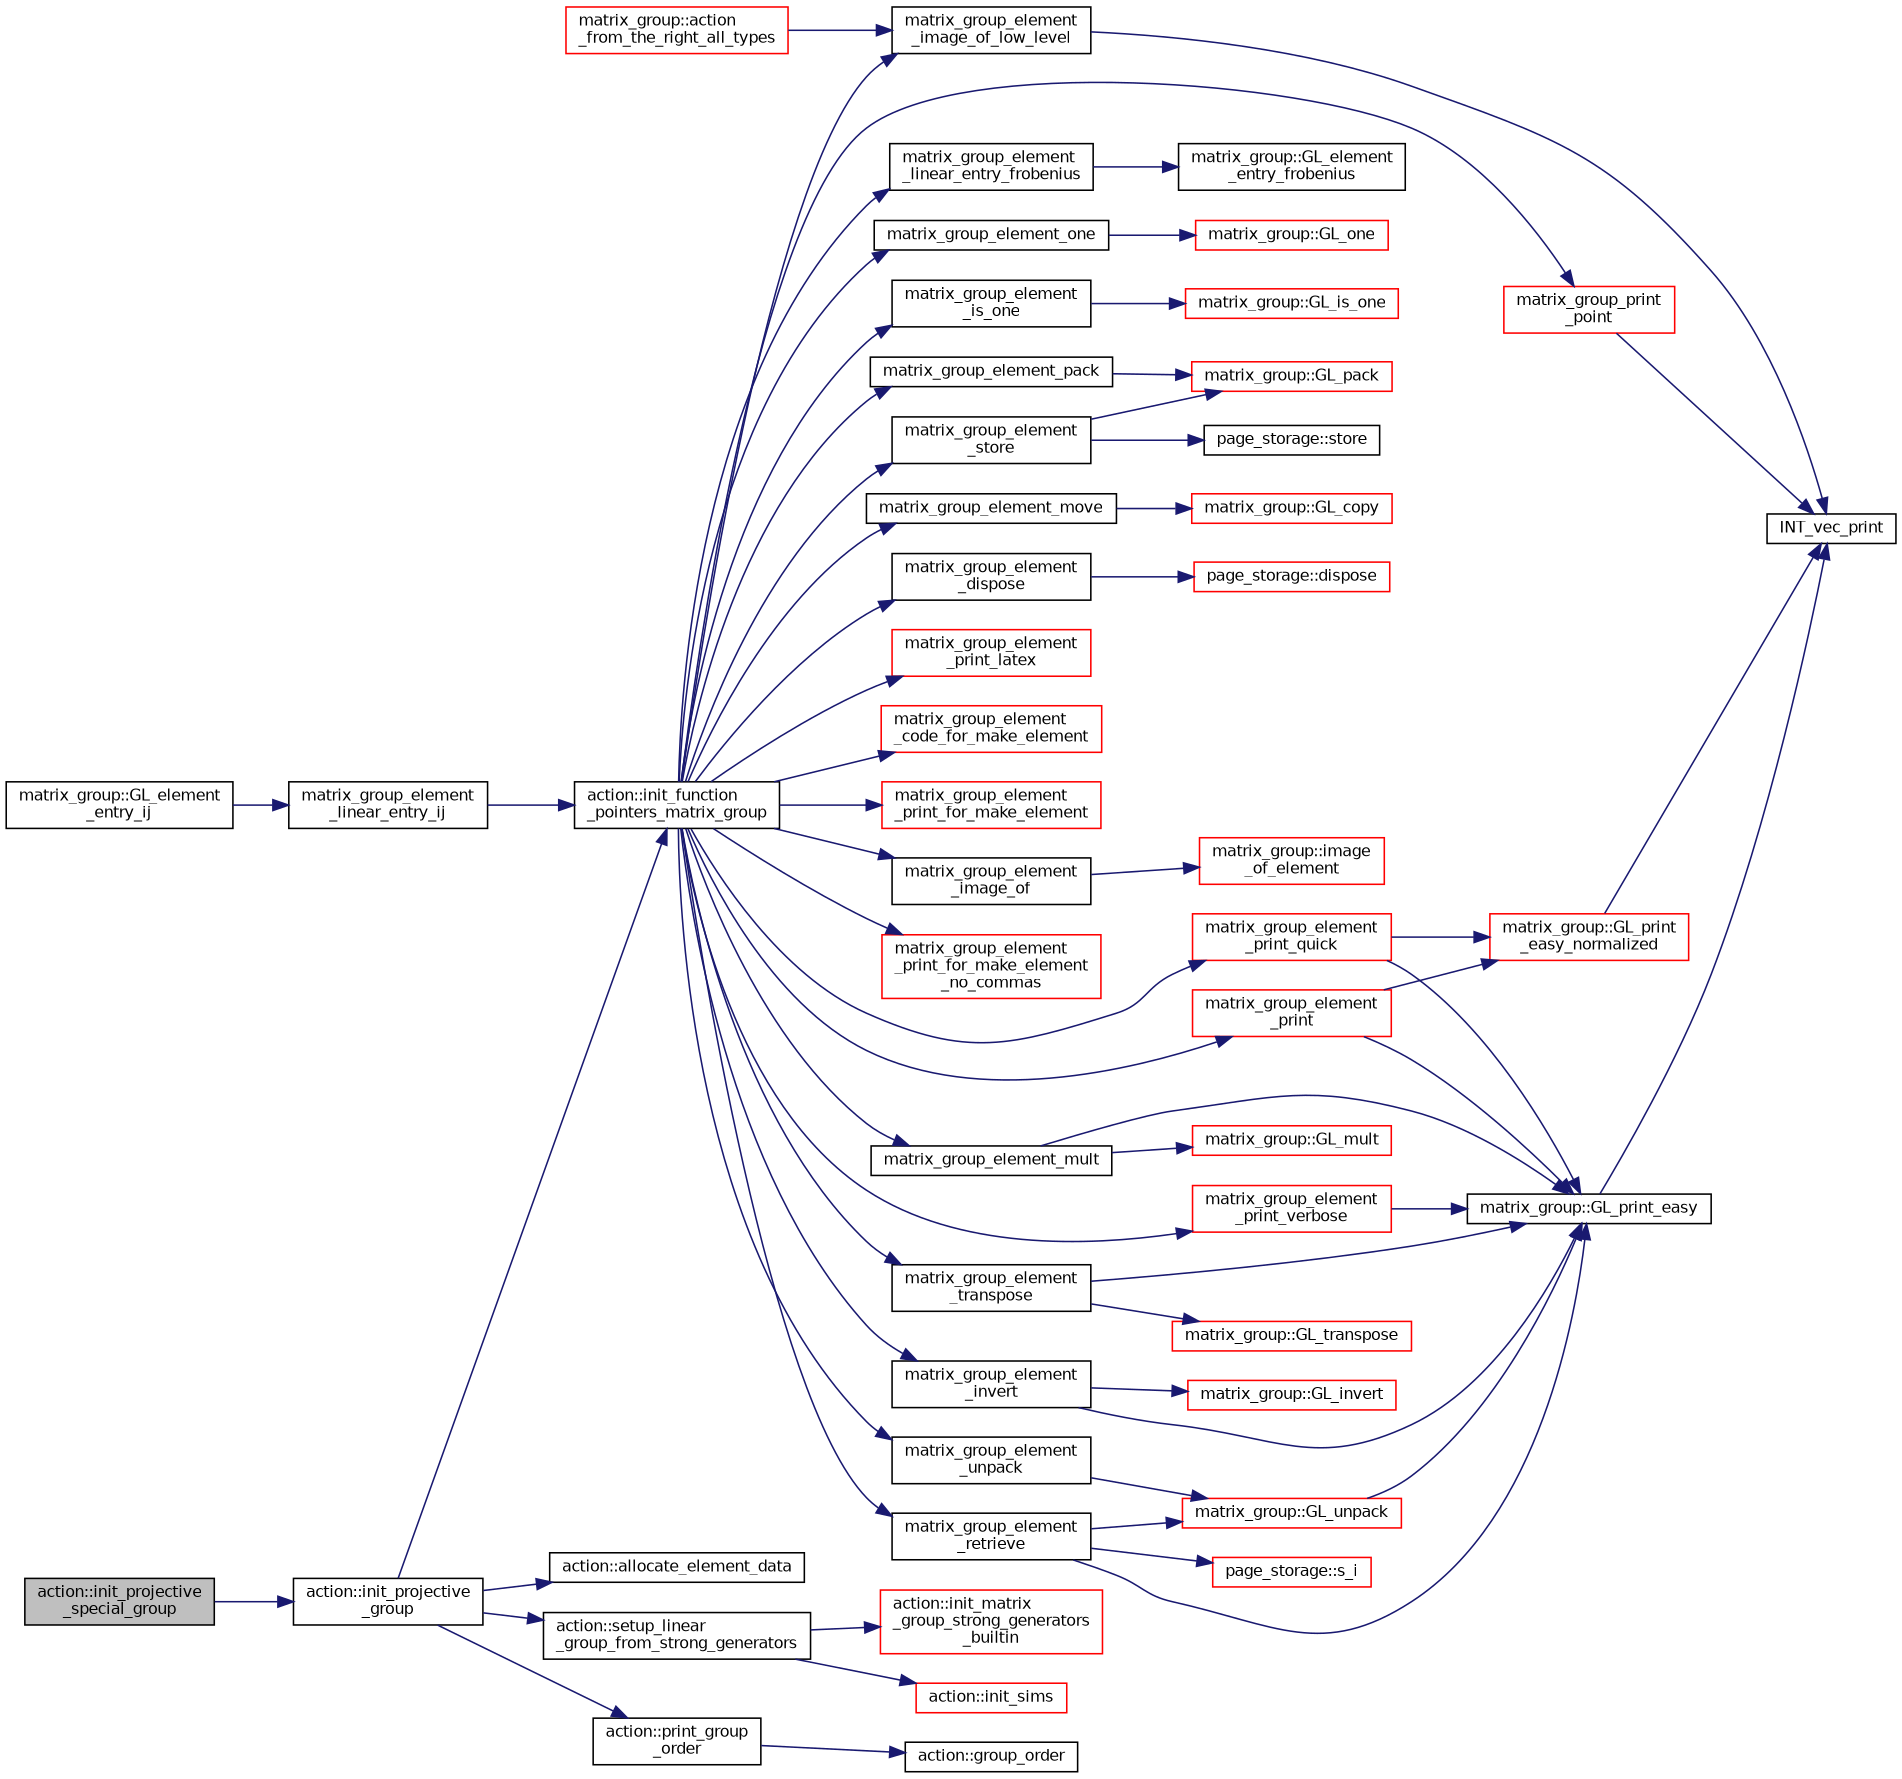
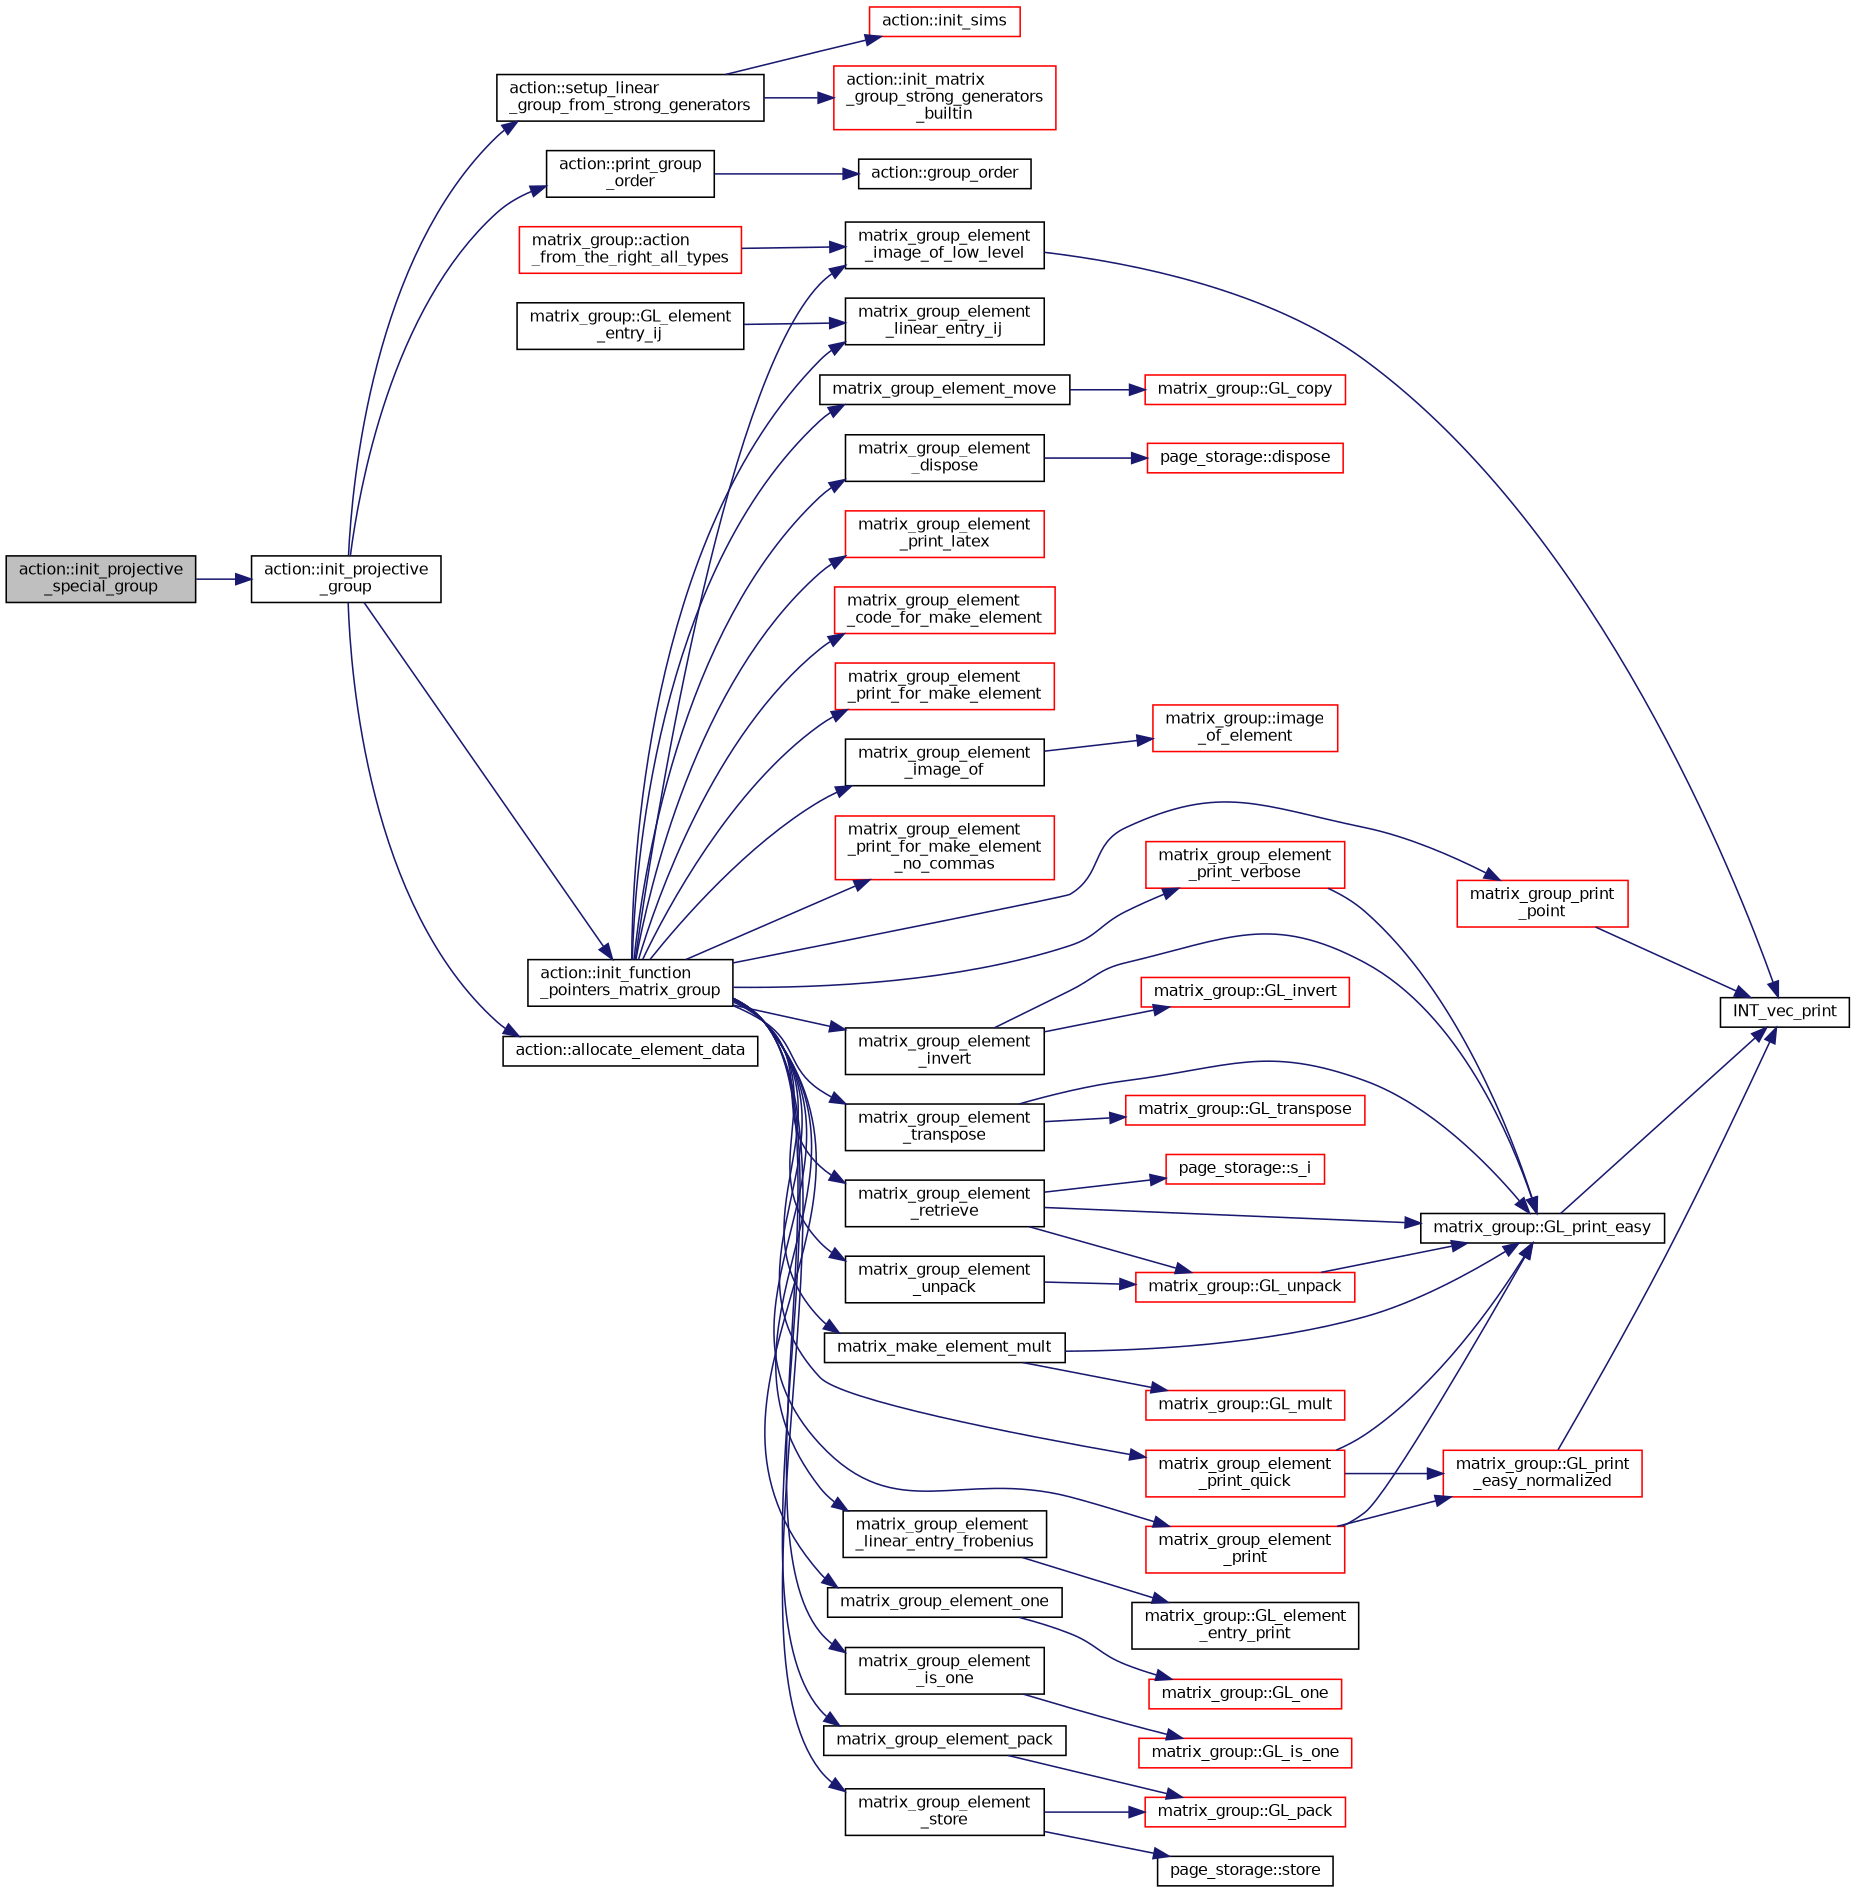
(1292, 167) -> (1245, 1626)
(523, 805) -> (676, 635)
(991, 1161) -> (945, 1348)
